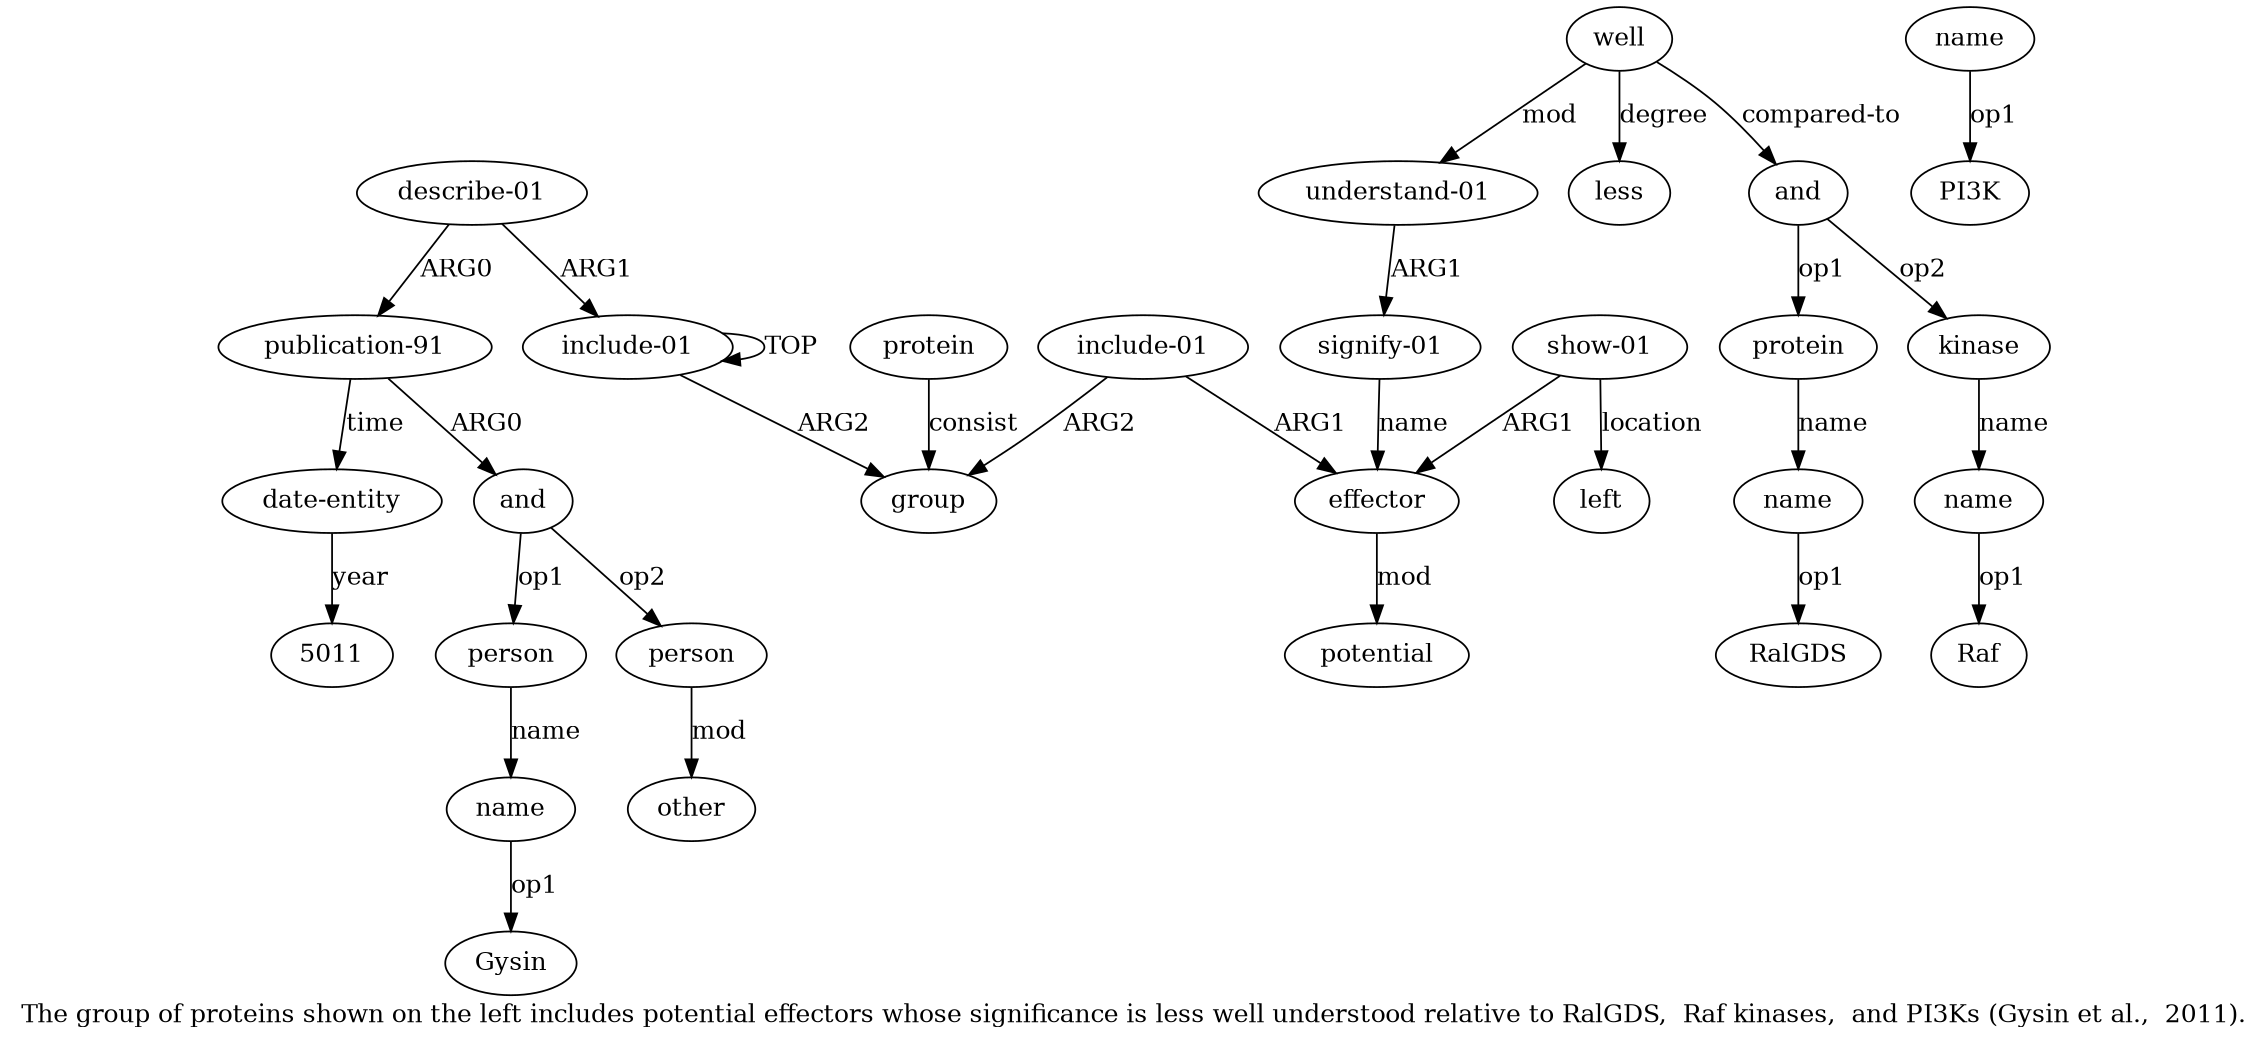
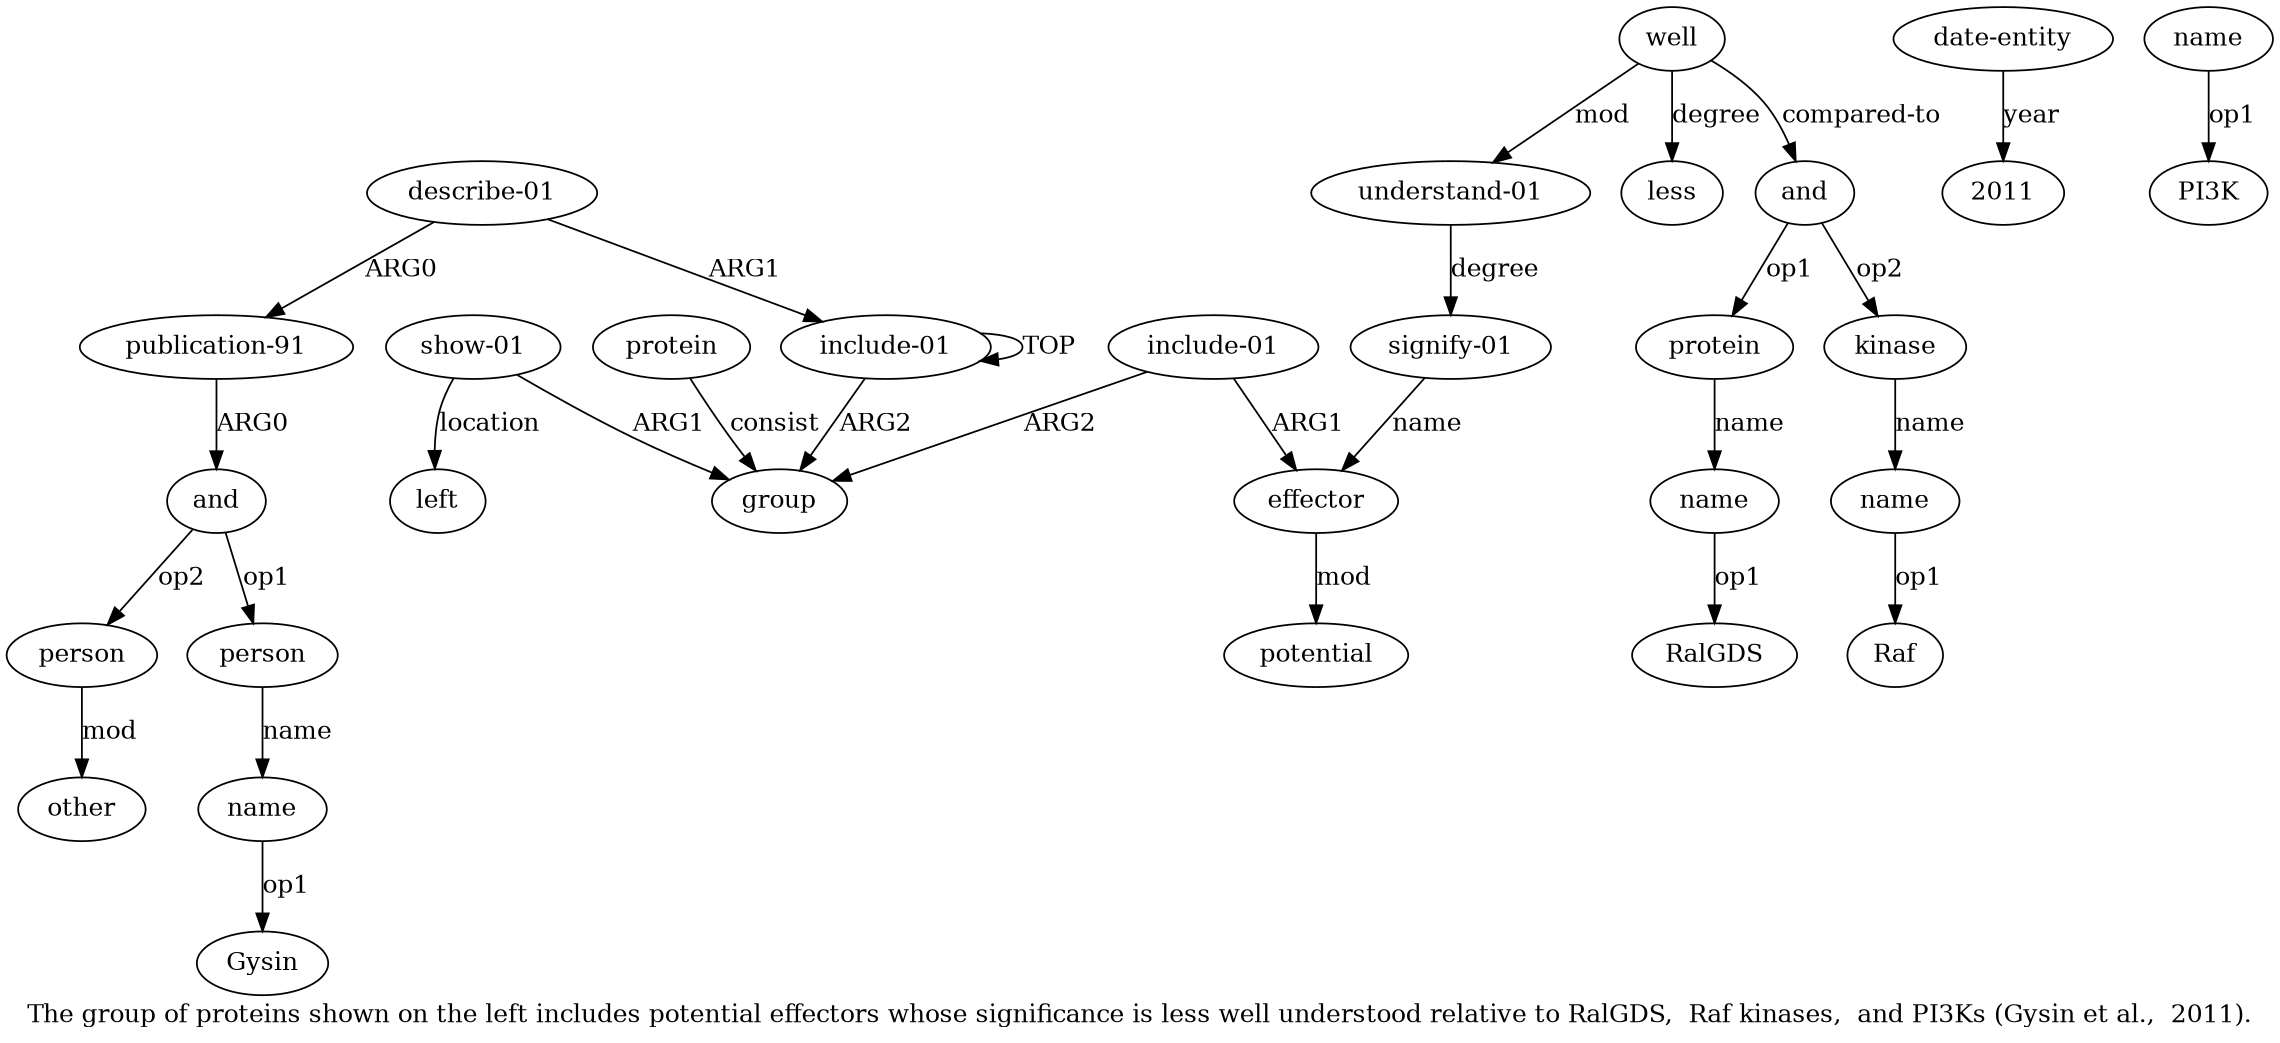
(1427, 270) -> (1495, 270)
(345, 415) -> none
(1496, 419) -> (613, 427)
(332, 655) -> (2003, 193)
